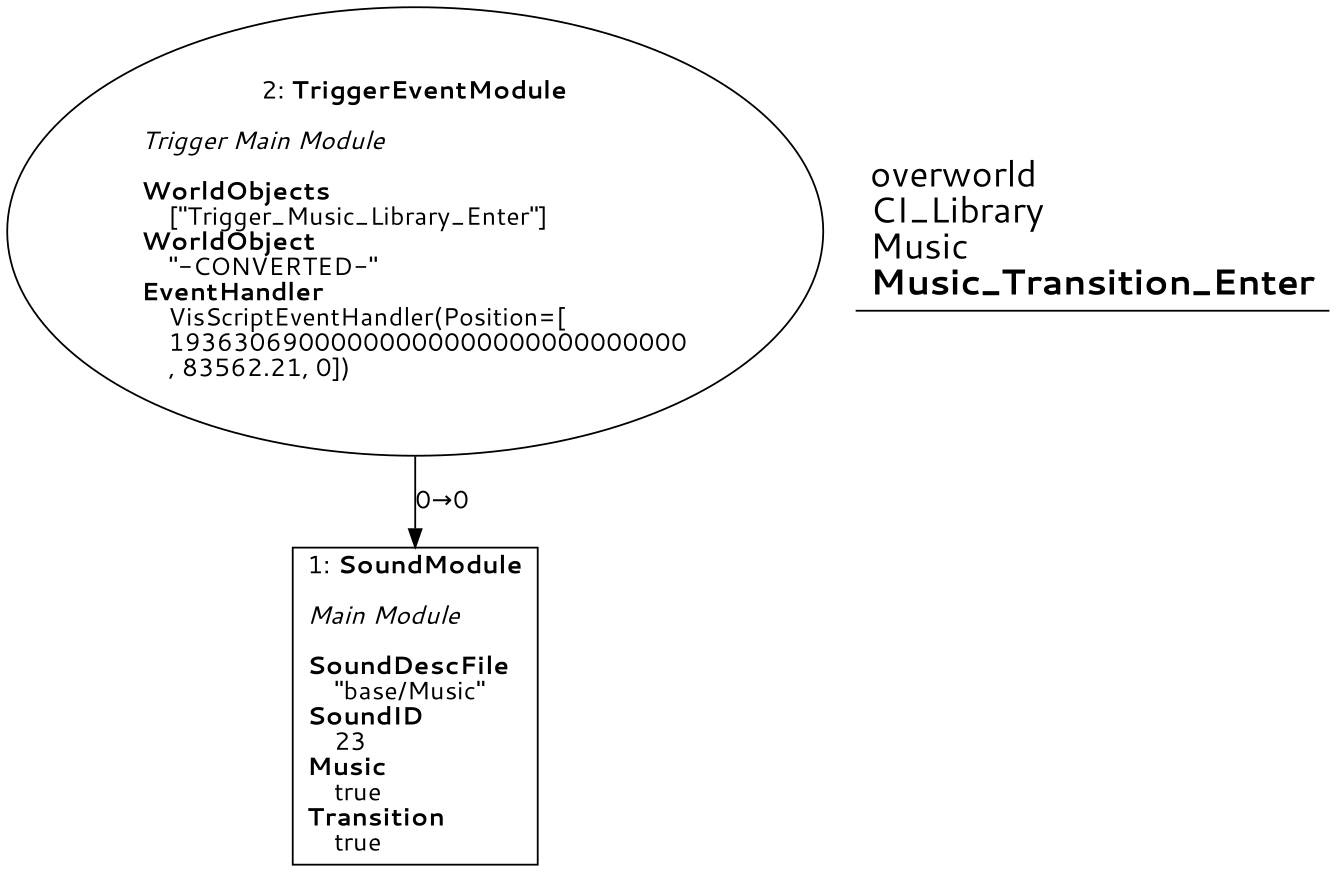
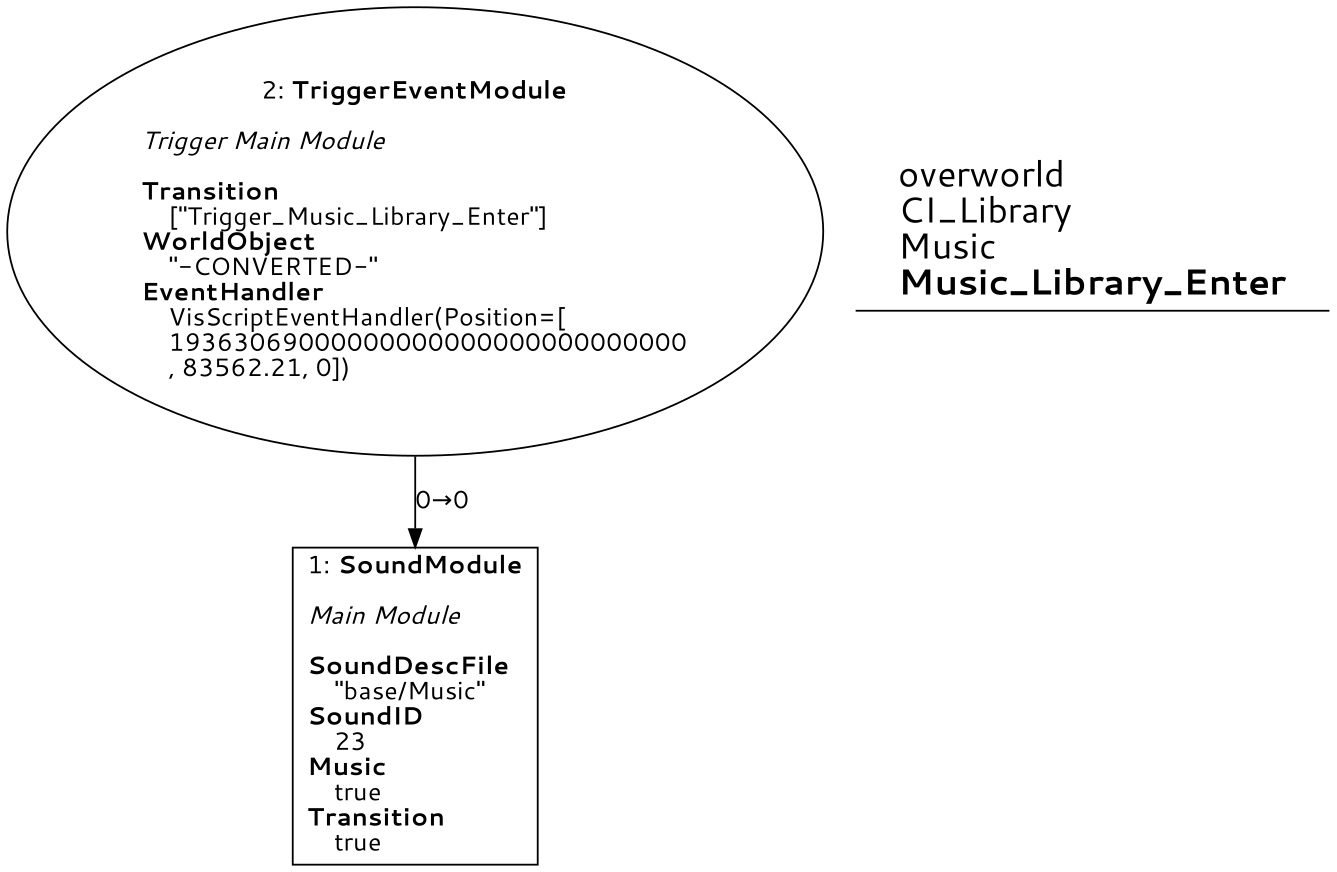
(237, 192) -> (211, 192)
(1093, 284) -> (1093, 284)
